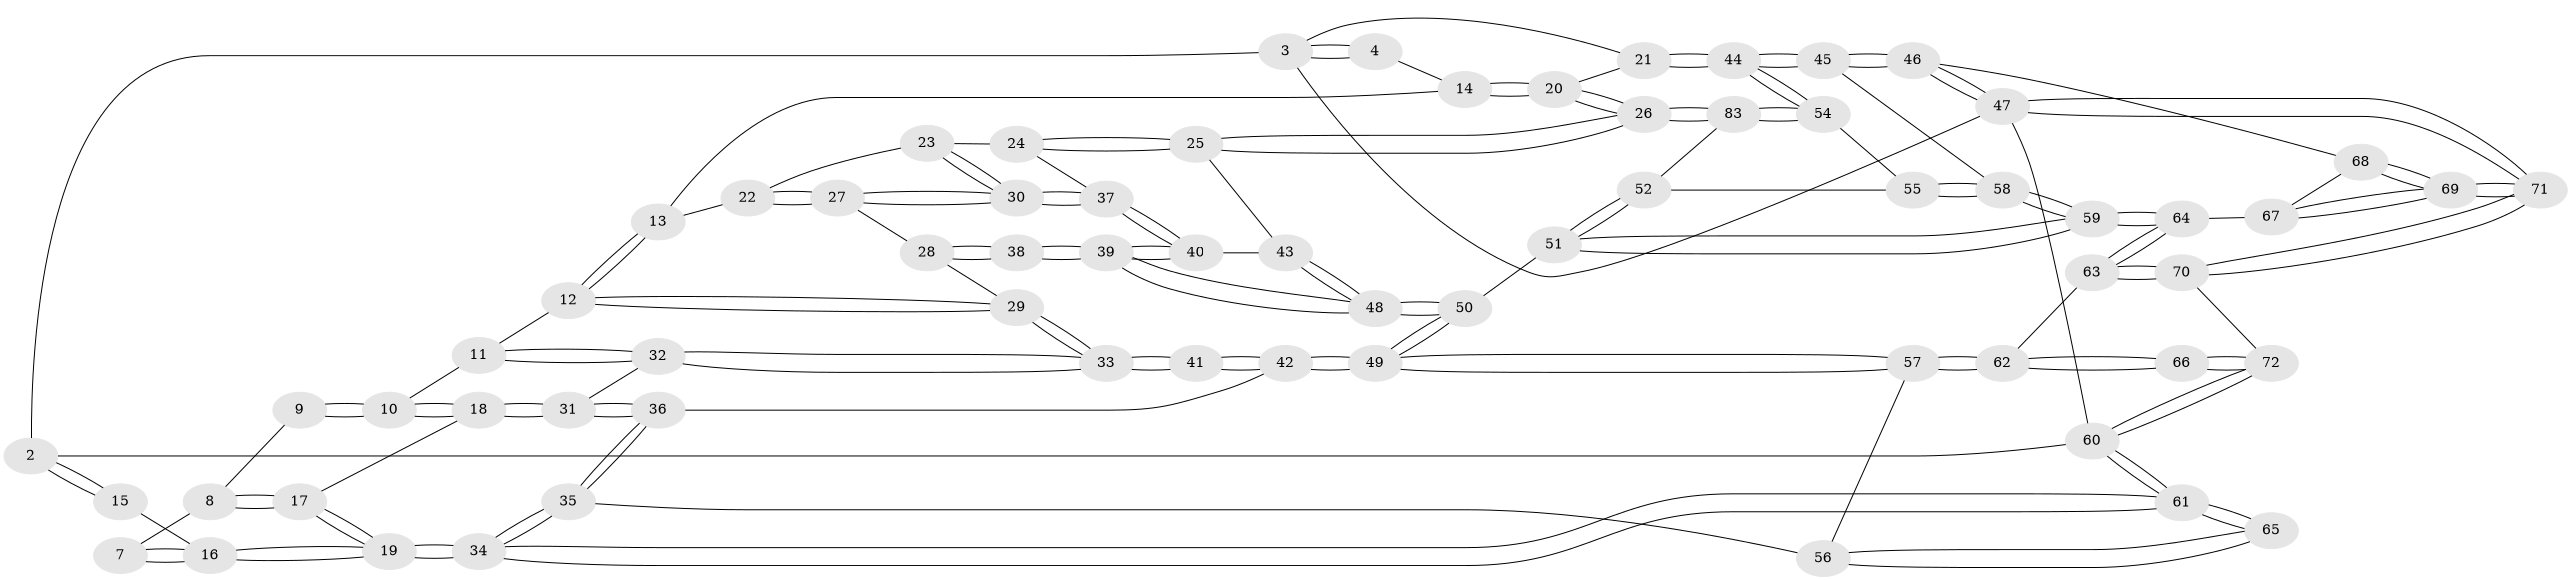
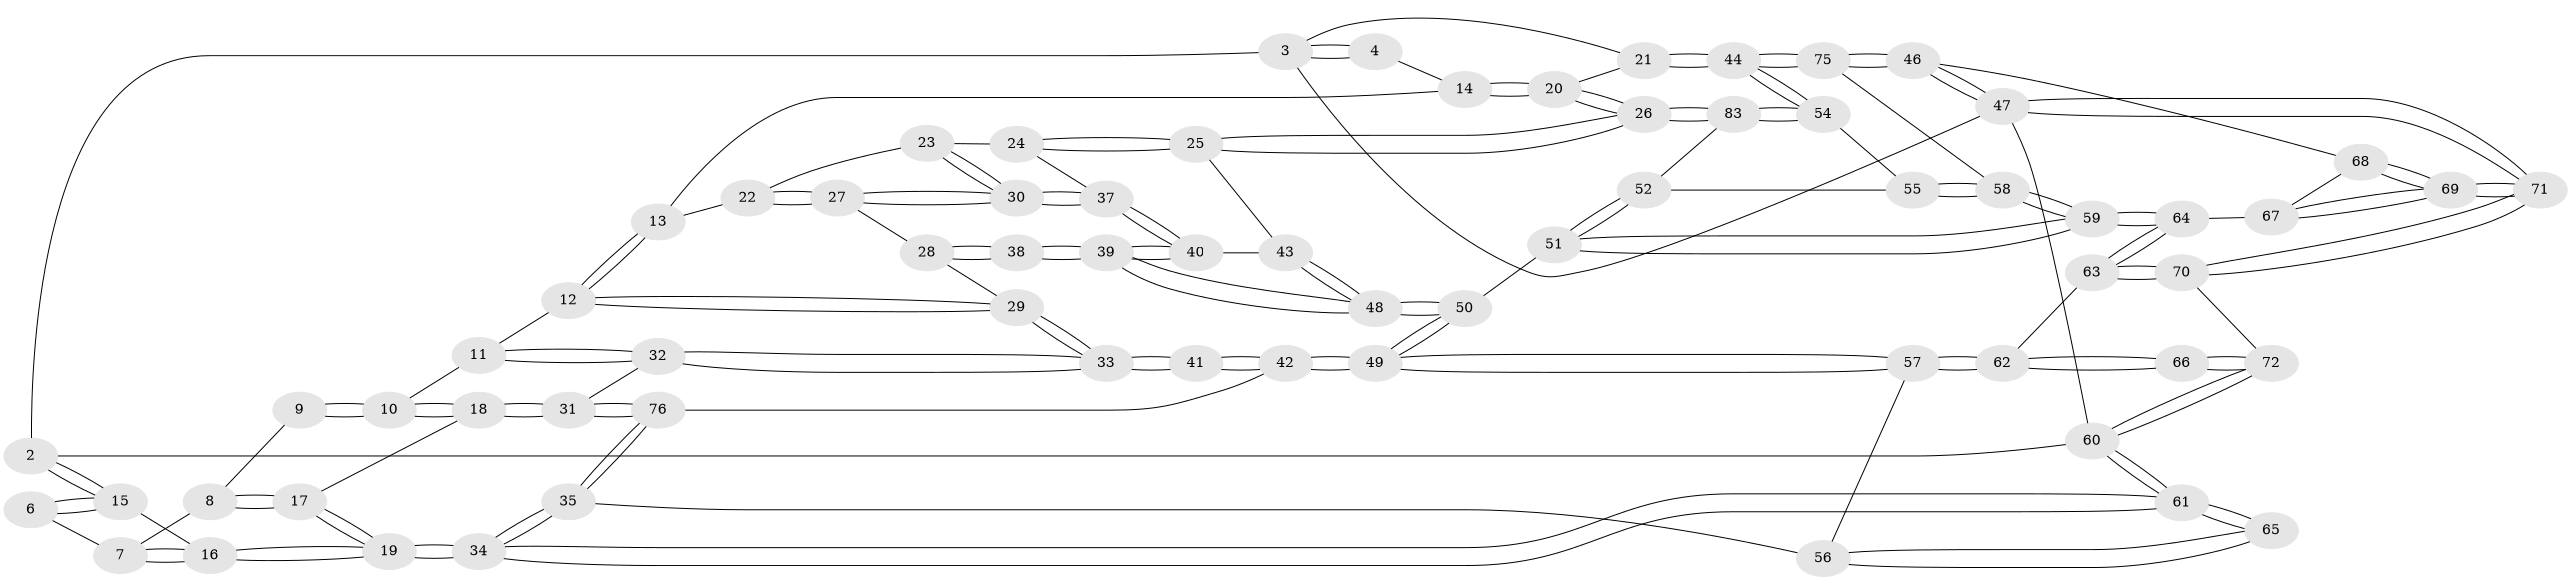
(1823, 61) -> (1823, 61)
(658, 410) -> (658, 410)
none -> (31, 510)
